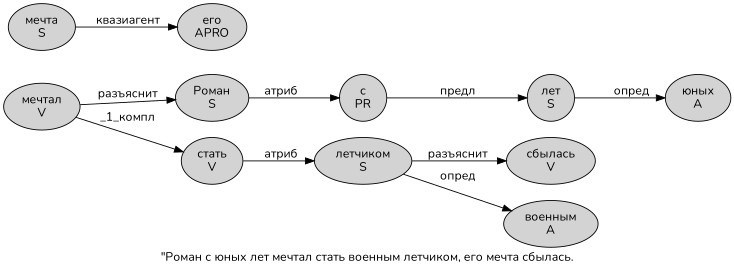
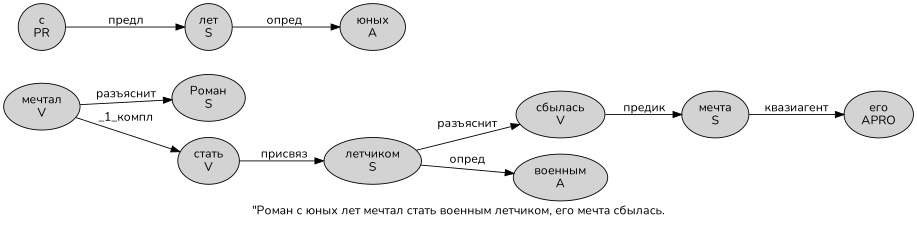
(290, 98) -> none
none -> (639, 115)
(281, 154) -> (284, 154)
